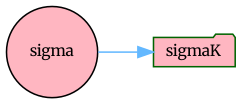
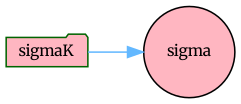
(118, 52) -> (108, 52)
